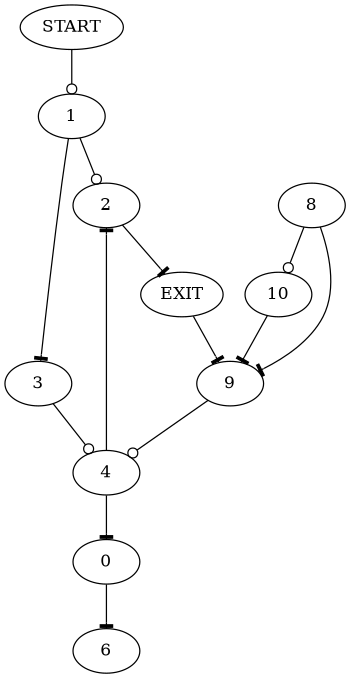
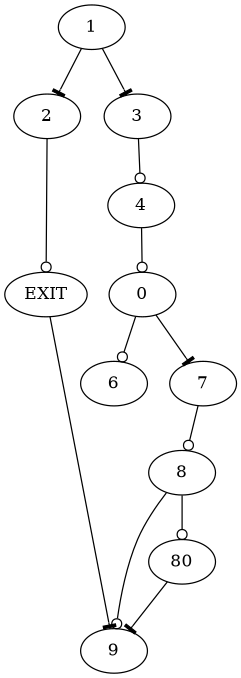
(72, 27) -> none
(87, 156) -> (71, 69)
(141, 247) -> (47, 200)
(278, 295) -> (182, 562)
(325, 311) -> (133, 552)
(106, 342) -> none
none -> (203, 384)
(173, 425) -> none
(106, 514) -> (142, 245)
(106, 603) -> (130, 334)
